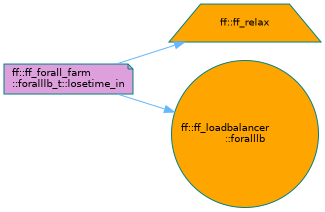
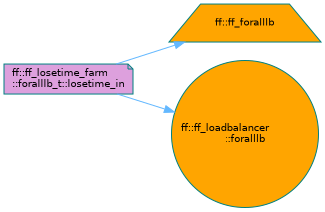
(245, 23) -> (245, 23)
(68, 79) -> (68, 79)
